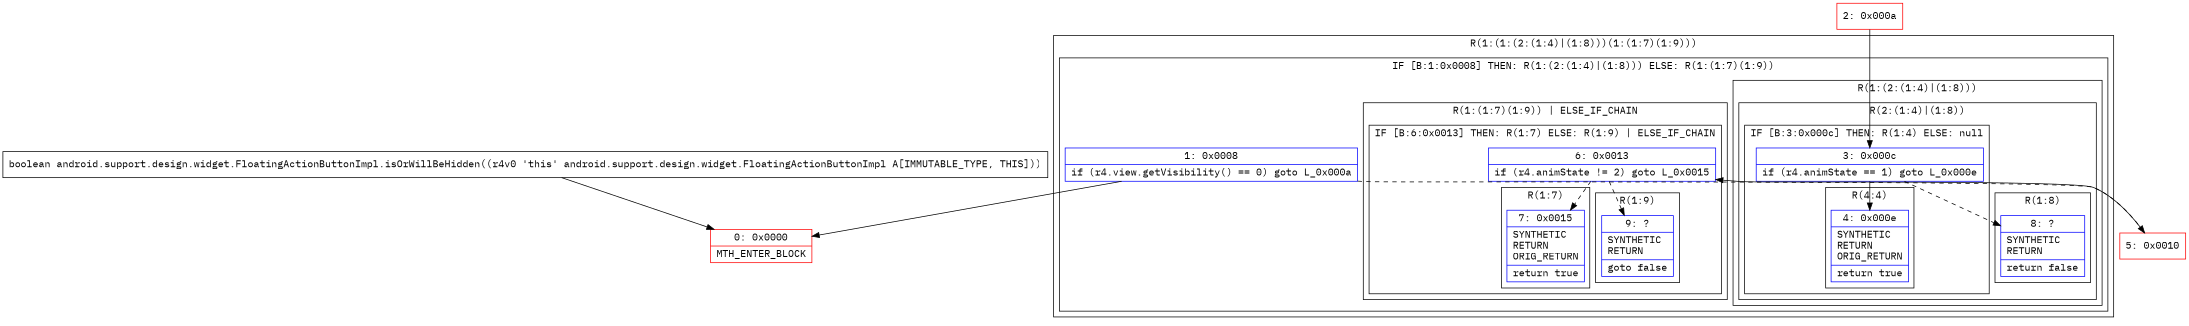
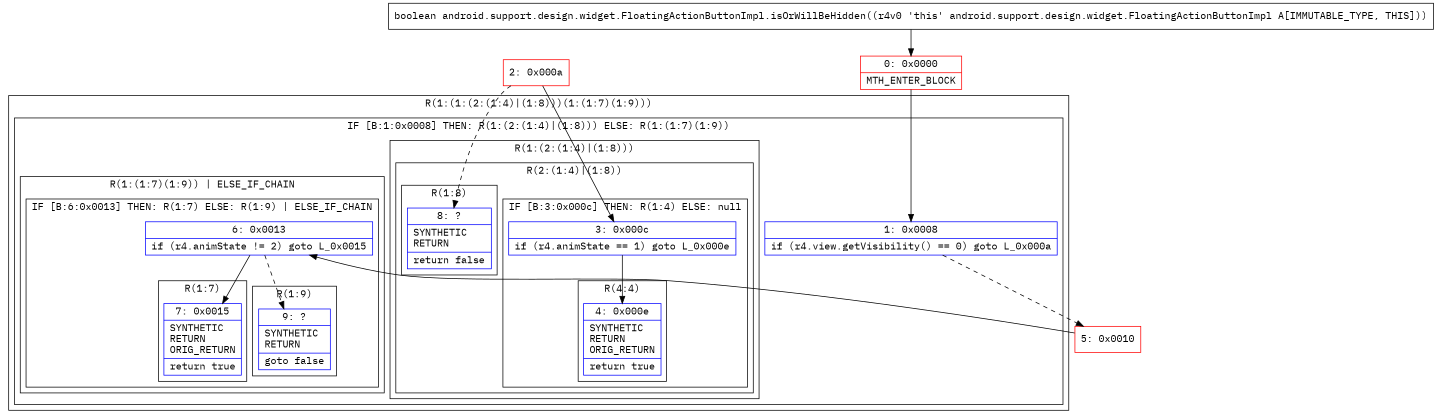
(1583, 193) -> (238, 276)
(1949, 202) -> (476, 136)
(970, 208) -> (911, 152)
